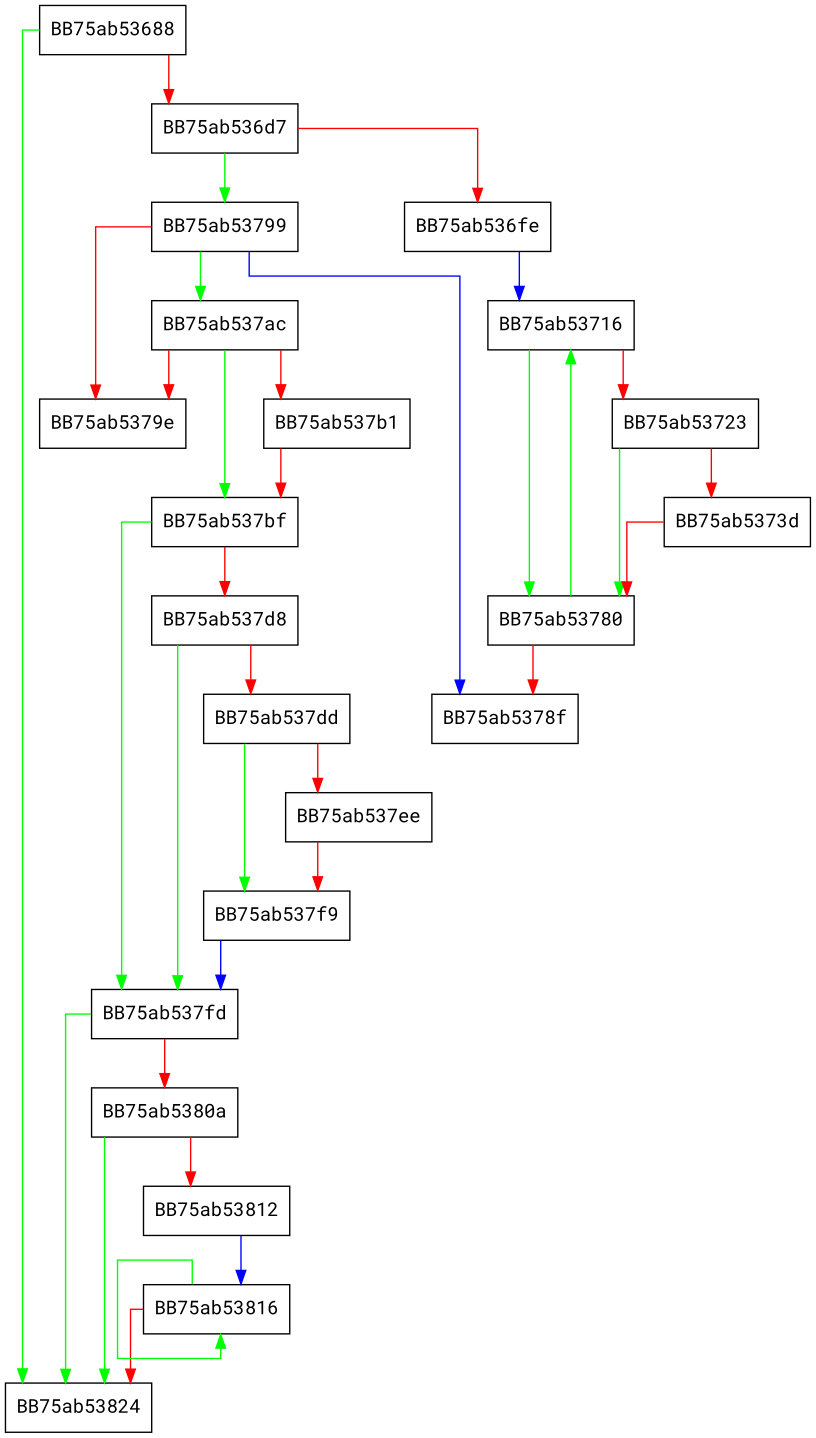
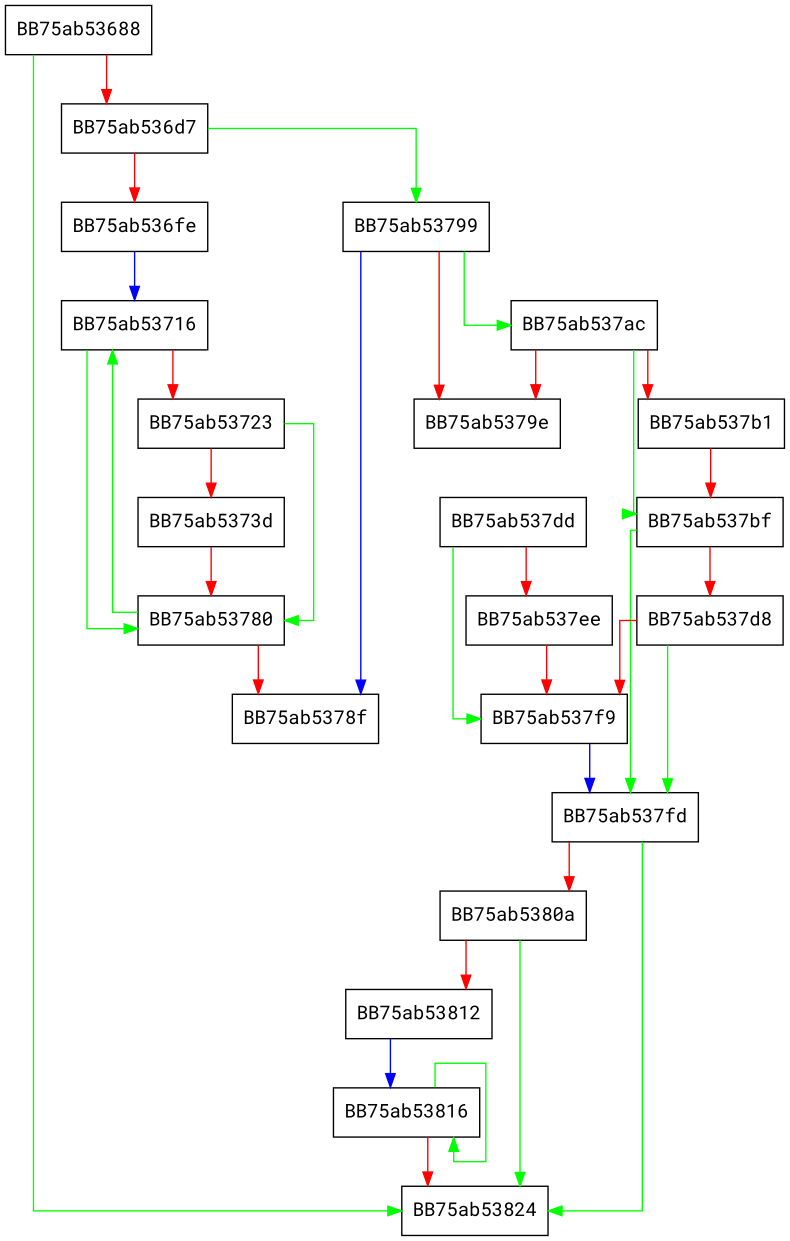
(251, 663) -> (620, 642)
